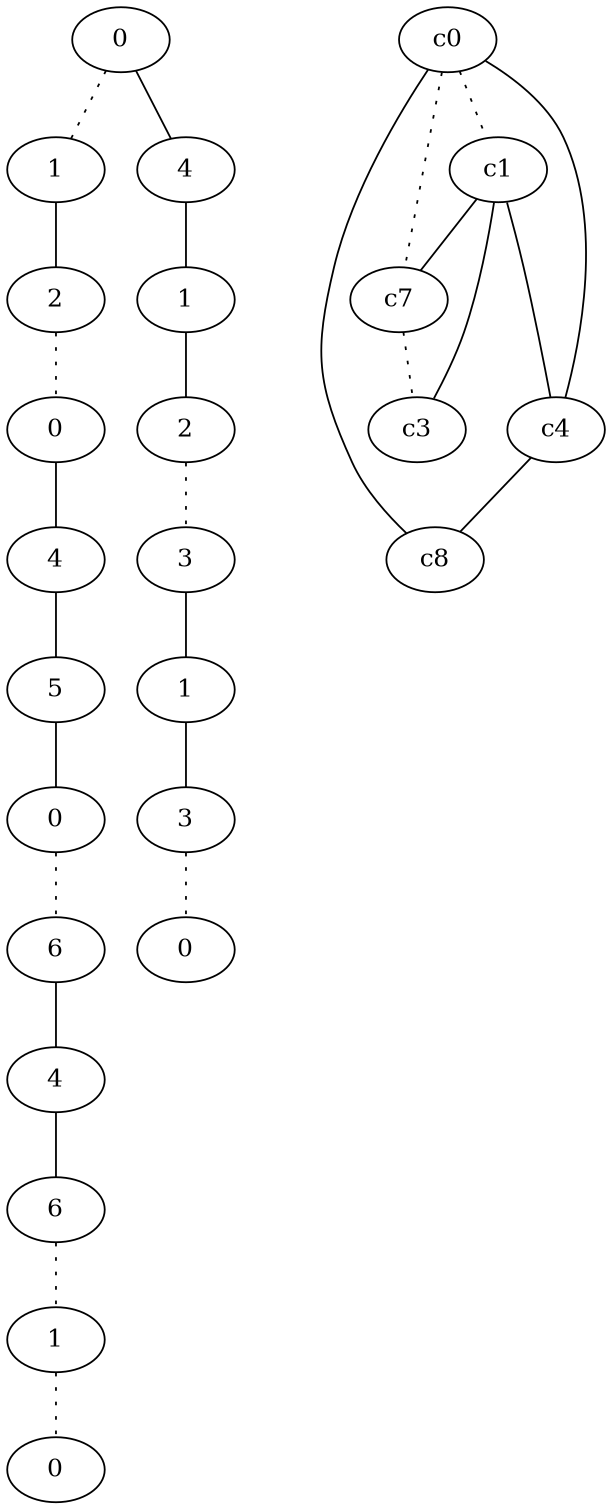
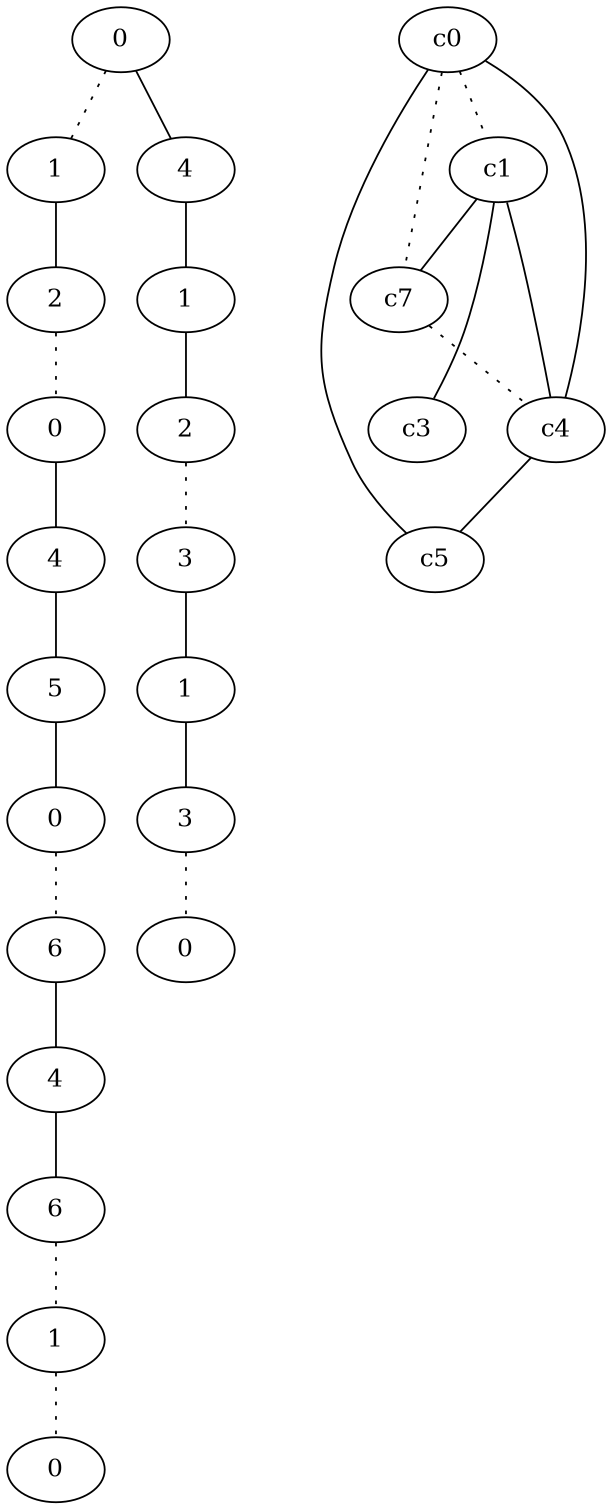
(408, 364) -> (478, 365)
(435, 560) -> (435, 560)
